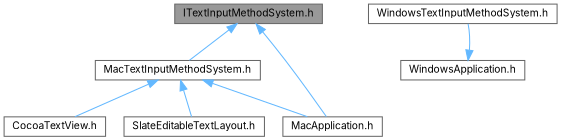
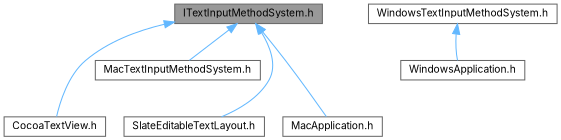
(470, 37) -> (456, 47)
(112, 100) -> (95, 53)
(260, 100) -> none
(188, 104) -> (266, 85)
